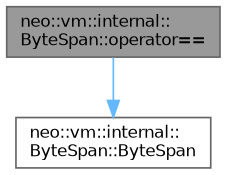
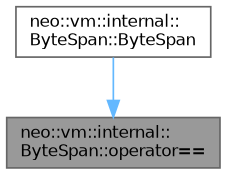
(113, 79) -> (113, 79)
